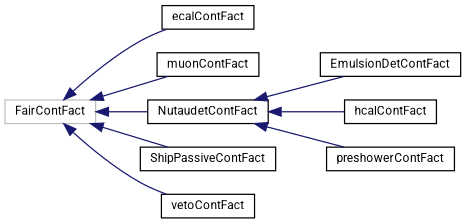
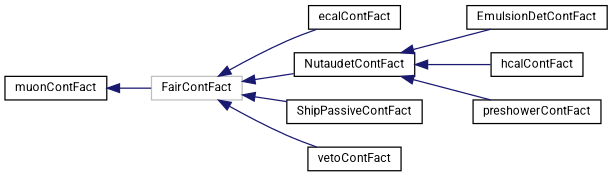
(135, 86) -> (135, 88)
